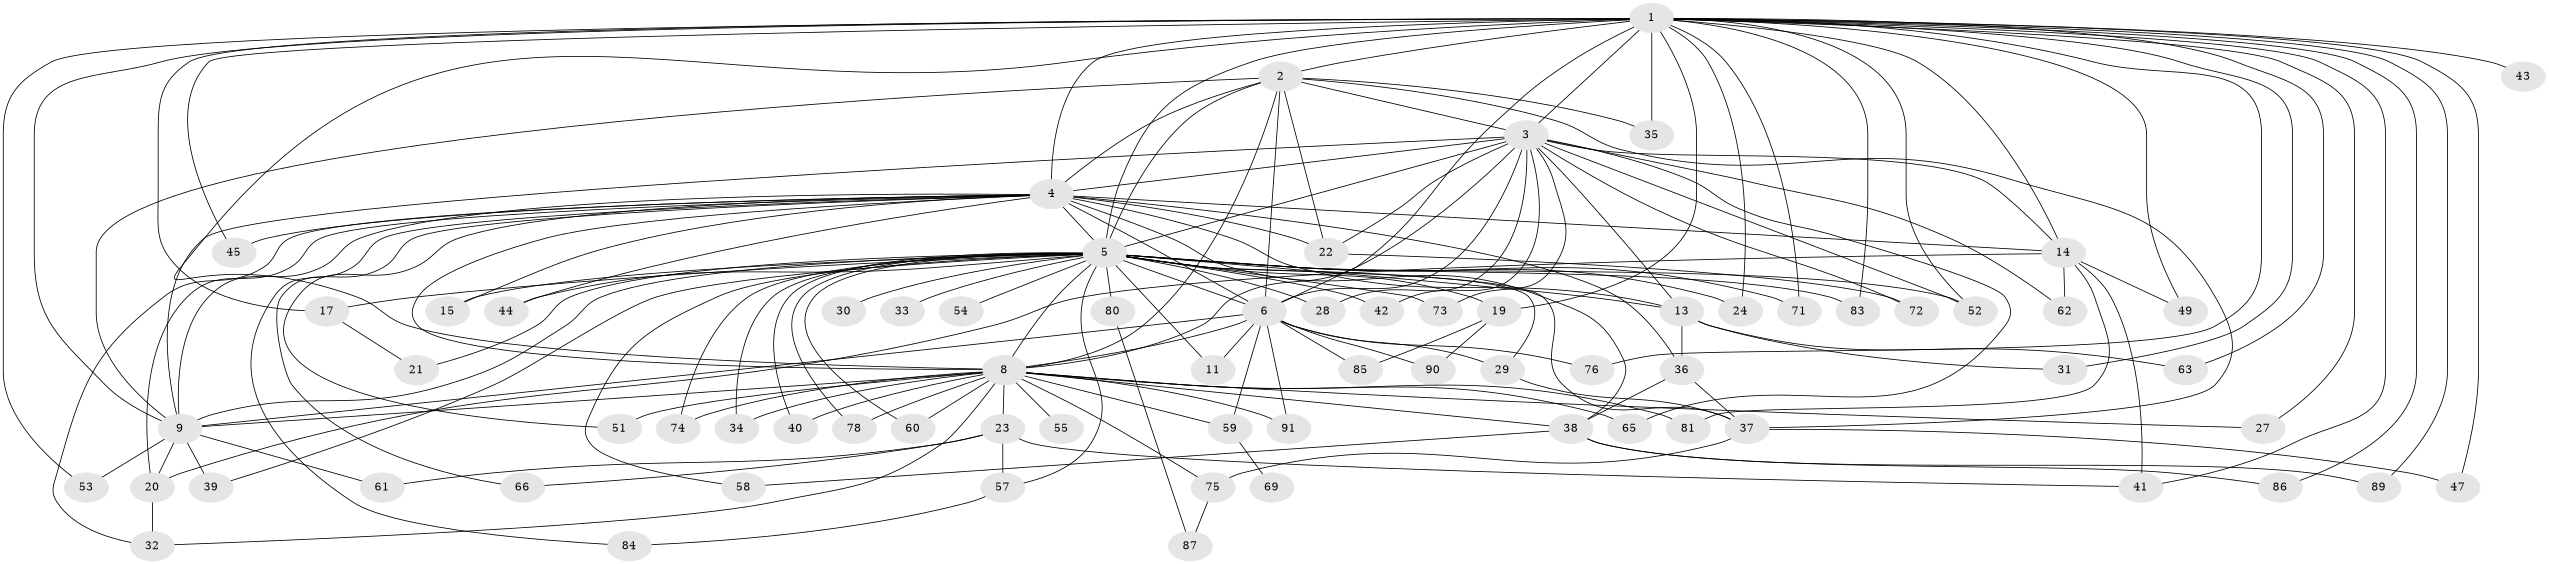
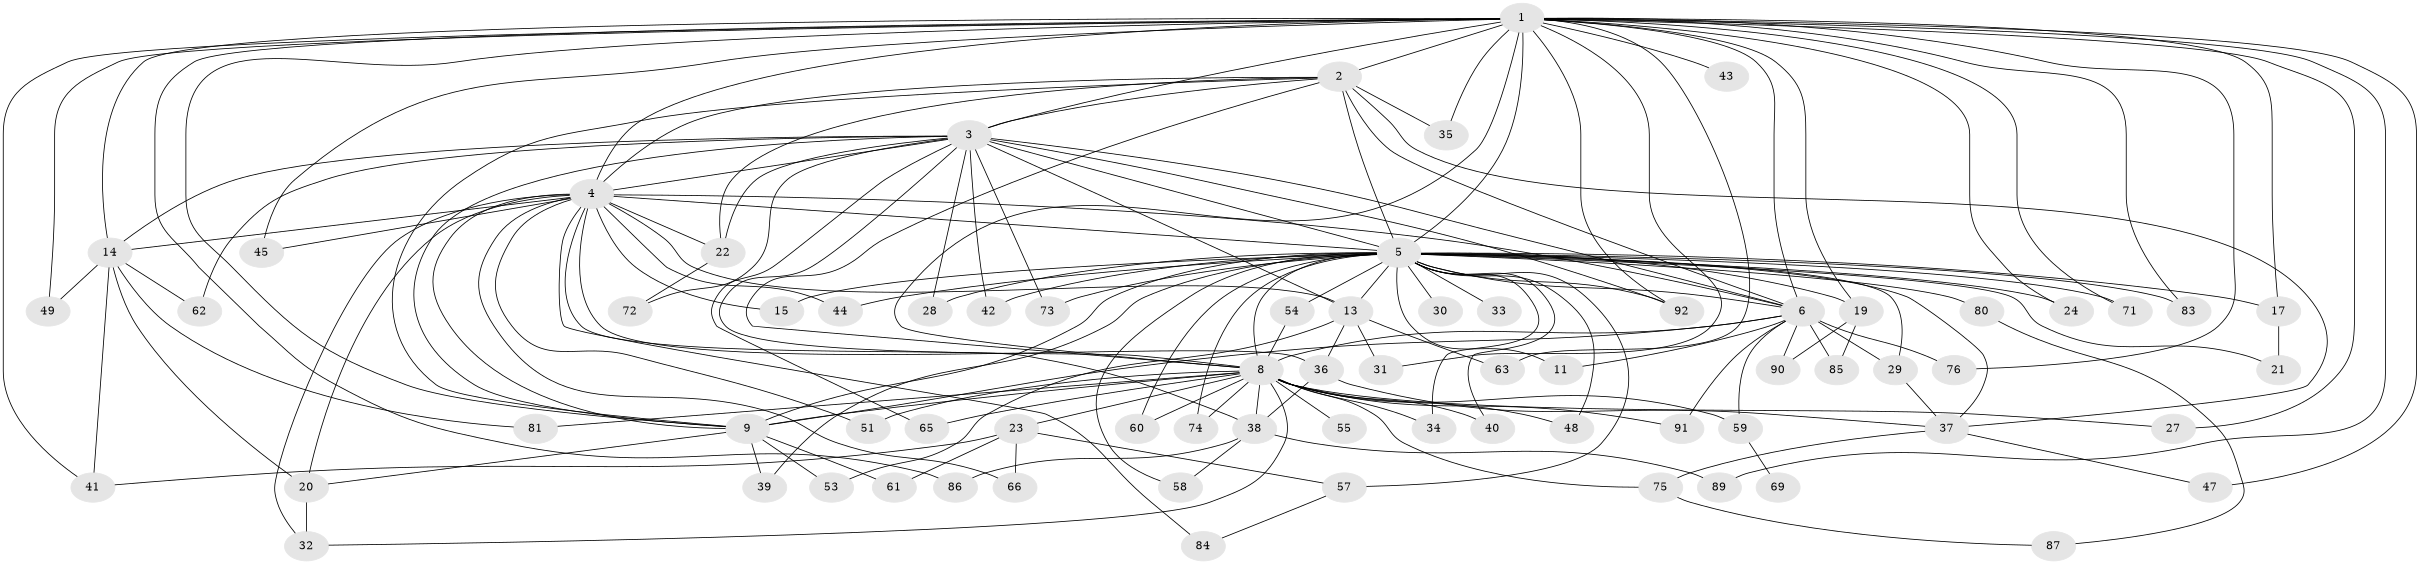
(304, 38) -> (976, 423)
(428, 287) -> (1281, 333)
(1975, 311) -> (1682, 311)
(854, 429) -> (1572, 429)
